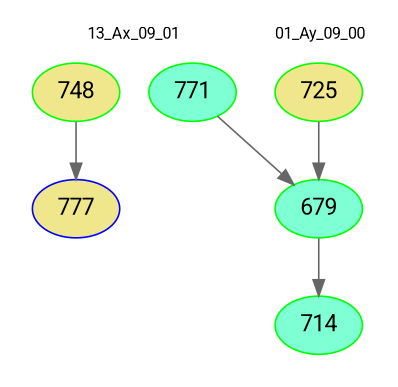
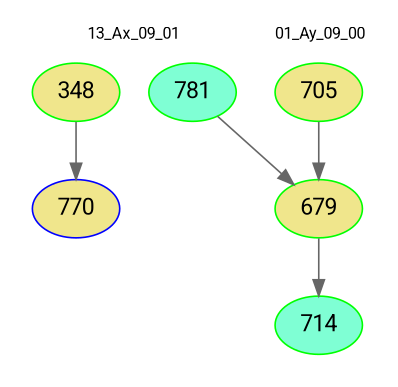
(76, 92) -> (76, 92)
(193, 92) -> (193, 92)
(319, 92) -> (319, 92)
(76, 209) -> (76, 209)
(319, 209) -> (319, 209)
